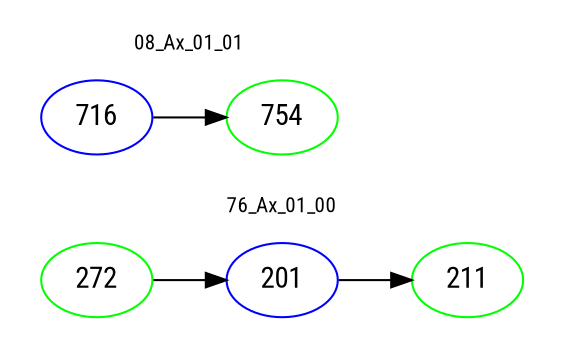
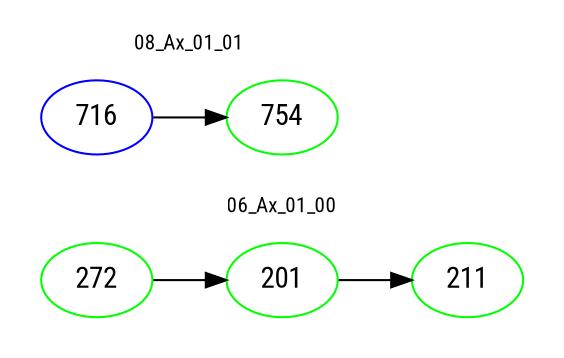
(282, 207) -> (282, 207)
(282, 280) -> (282, 280)
